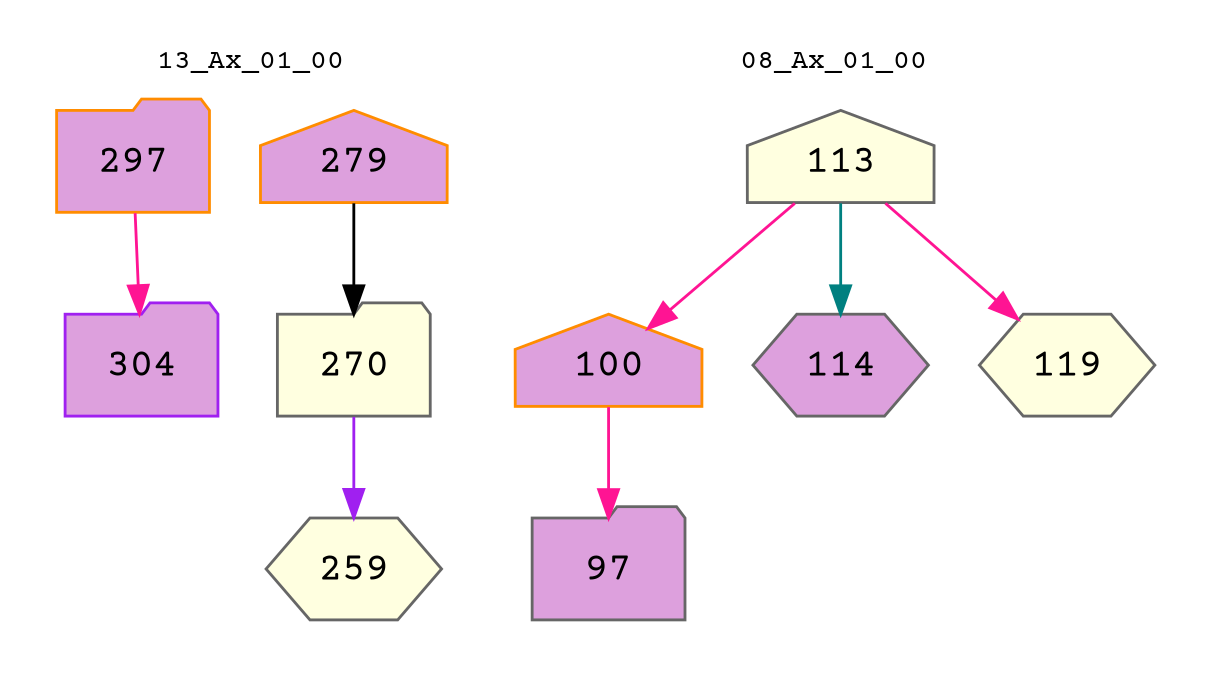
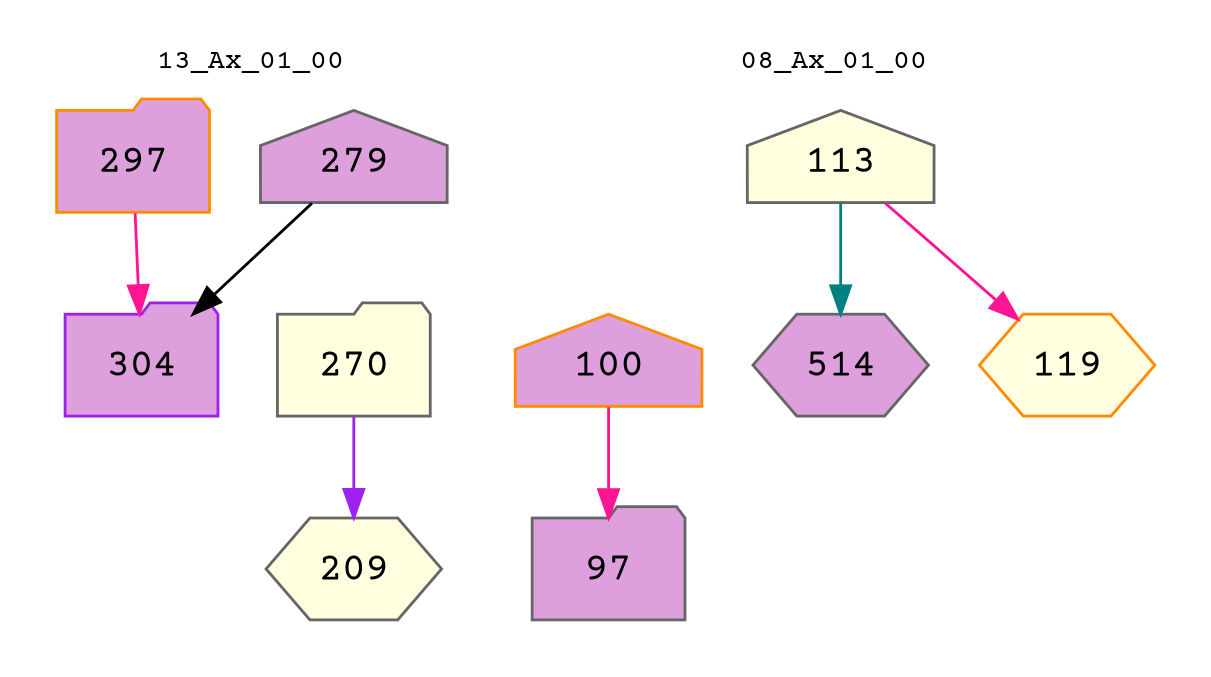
(354, 161) -> (354, 161)
(354, 244) -> (263, 249)
(732, 257) -> none
(841, 365) -> (841, 365)
(1067, 365) -> (1067, 365)
(354, 569) -> (354, 569)
